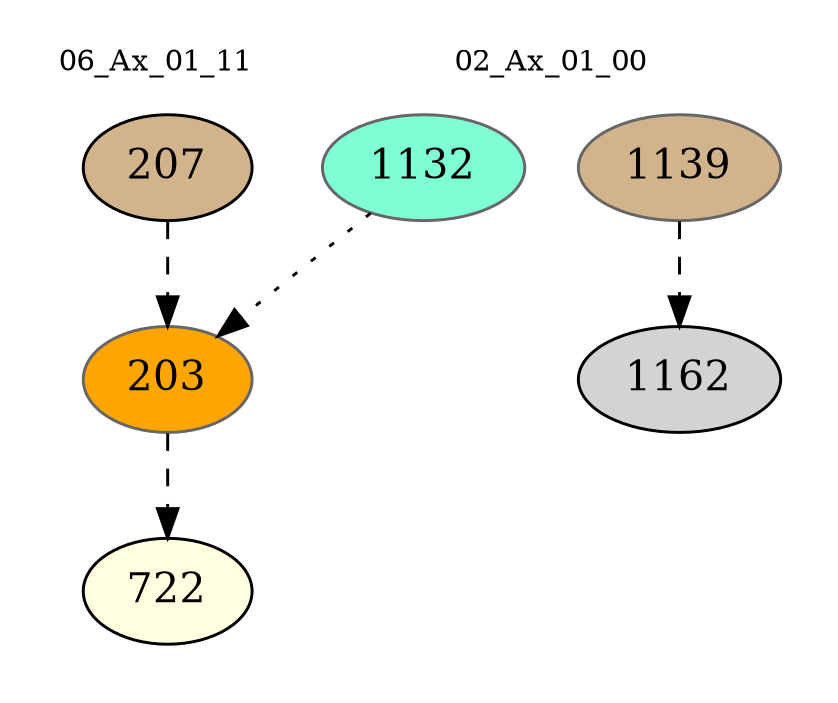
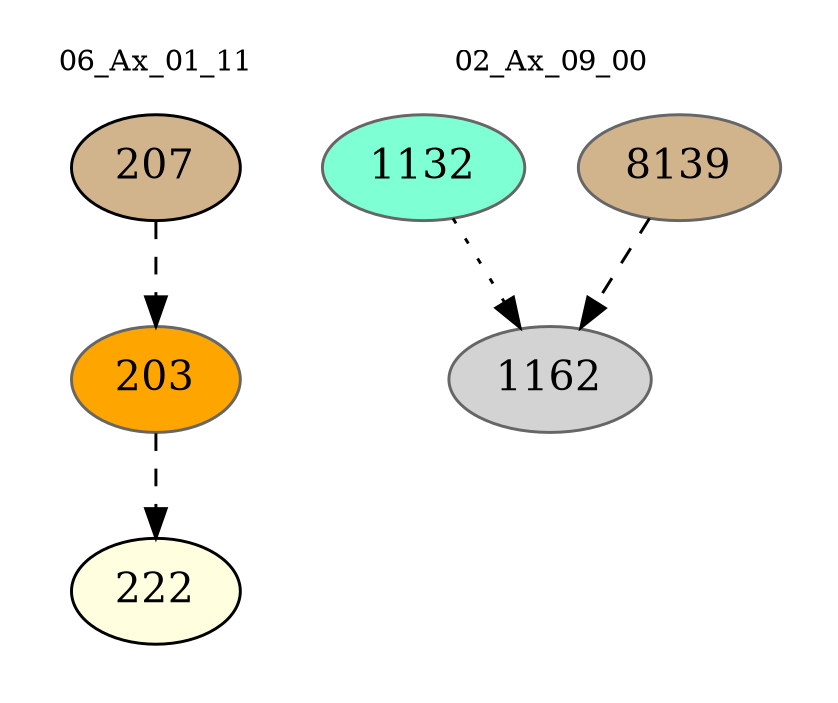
(552, 63) -> (552, 63)
(680, 168) -> (680, 168)
(319, 255) -> (479, 260)
(680, 379) -> (550, 379)
(168, 591) -> (156, 591)
